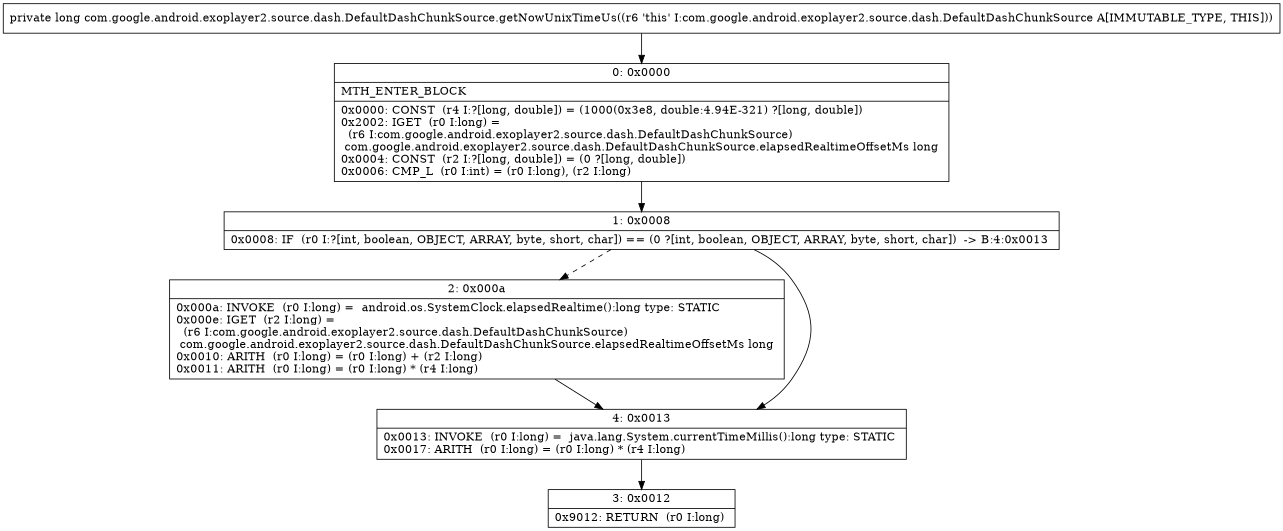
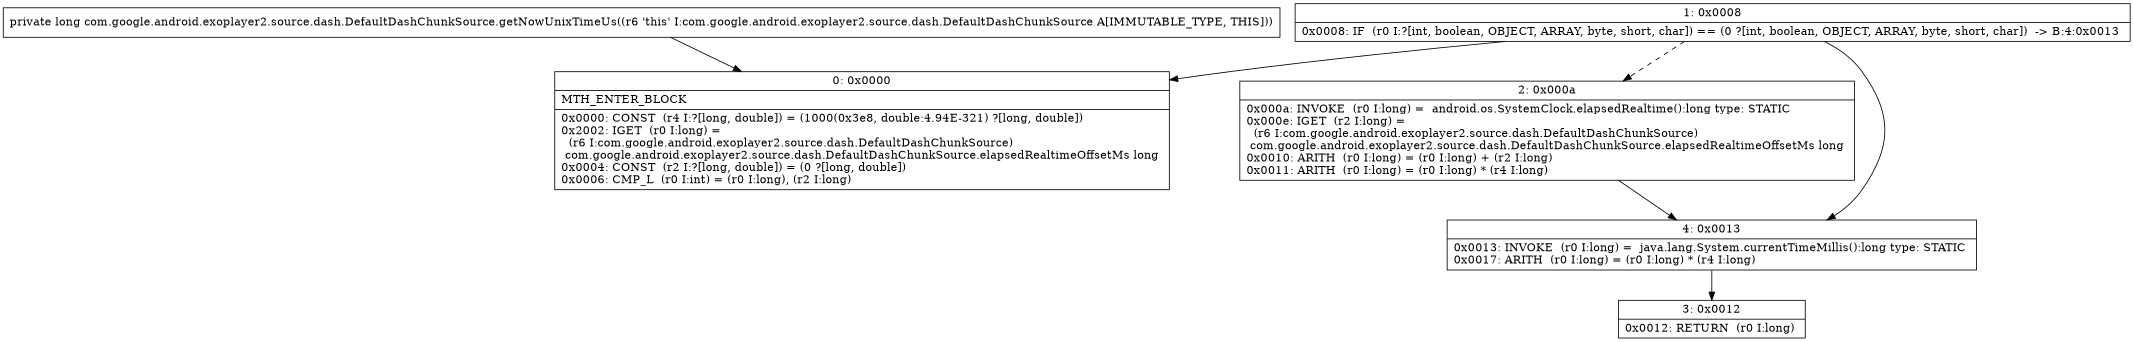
(642, 193) -> (1341, 58)
(642, 517) -> (1712, 328)
